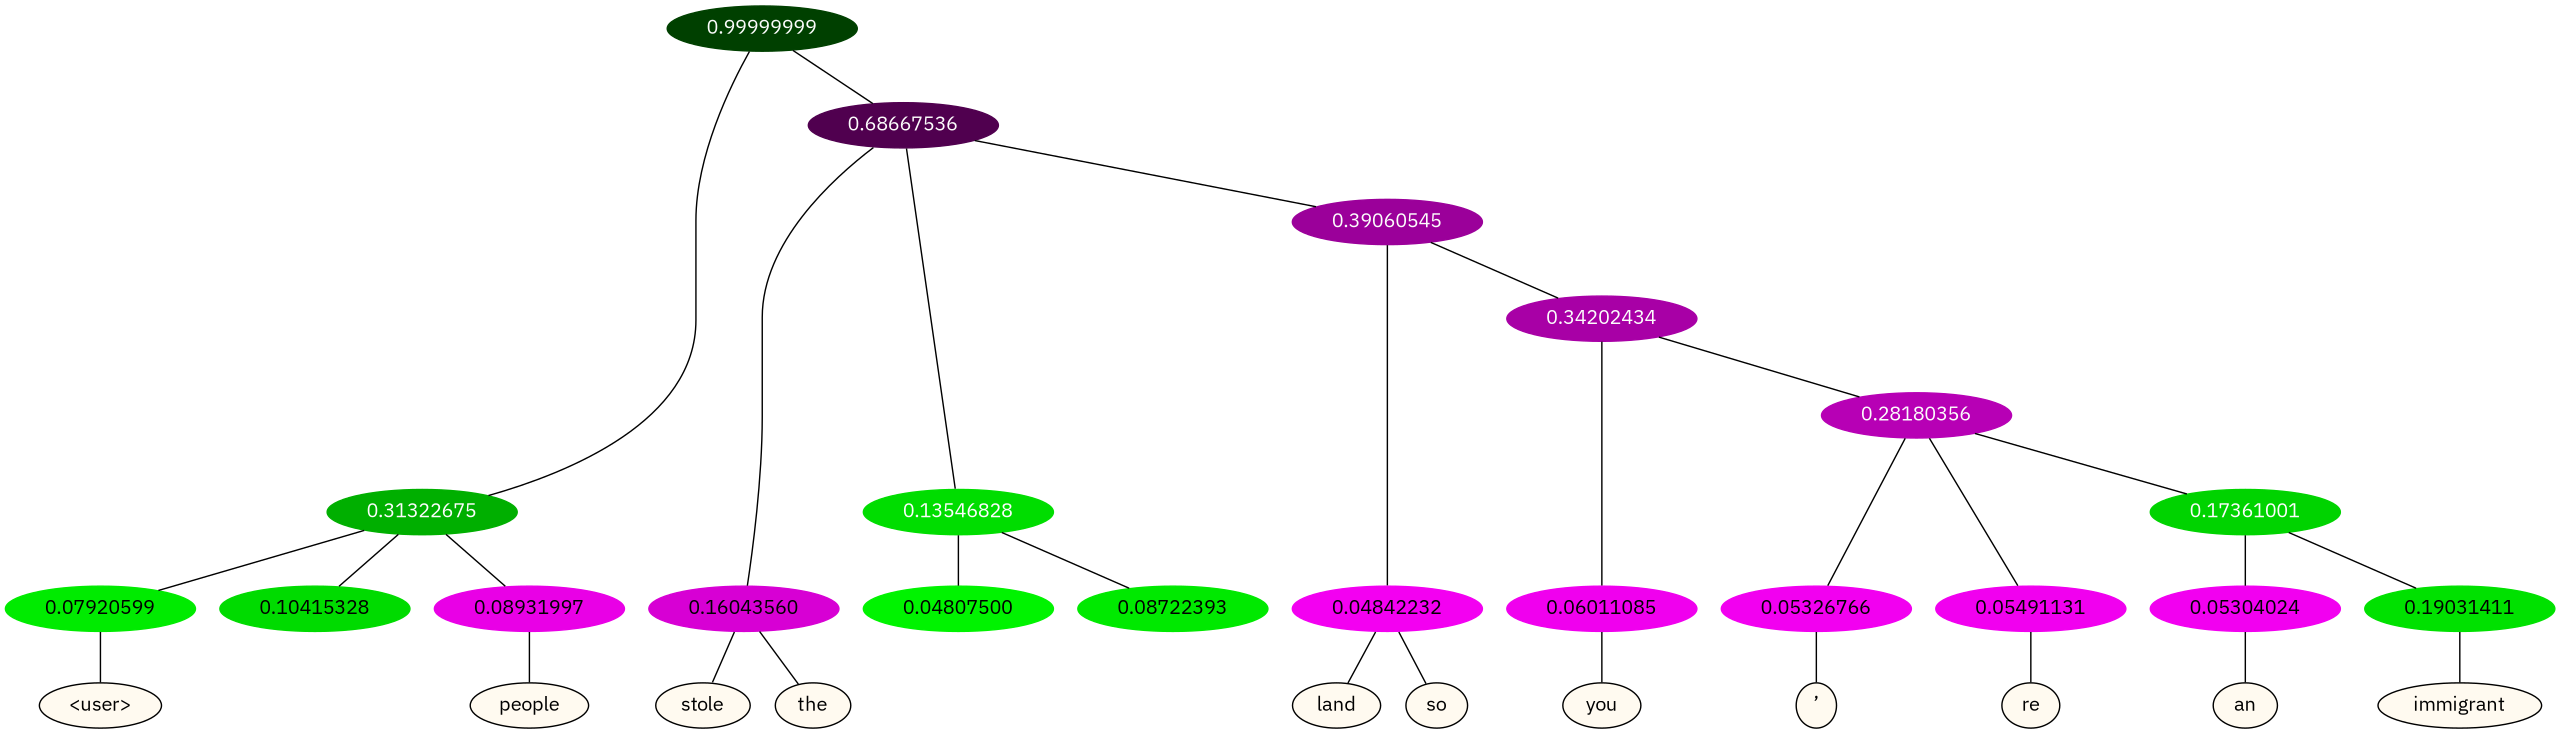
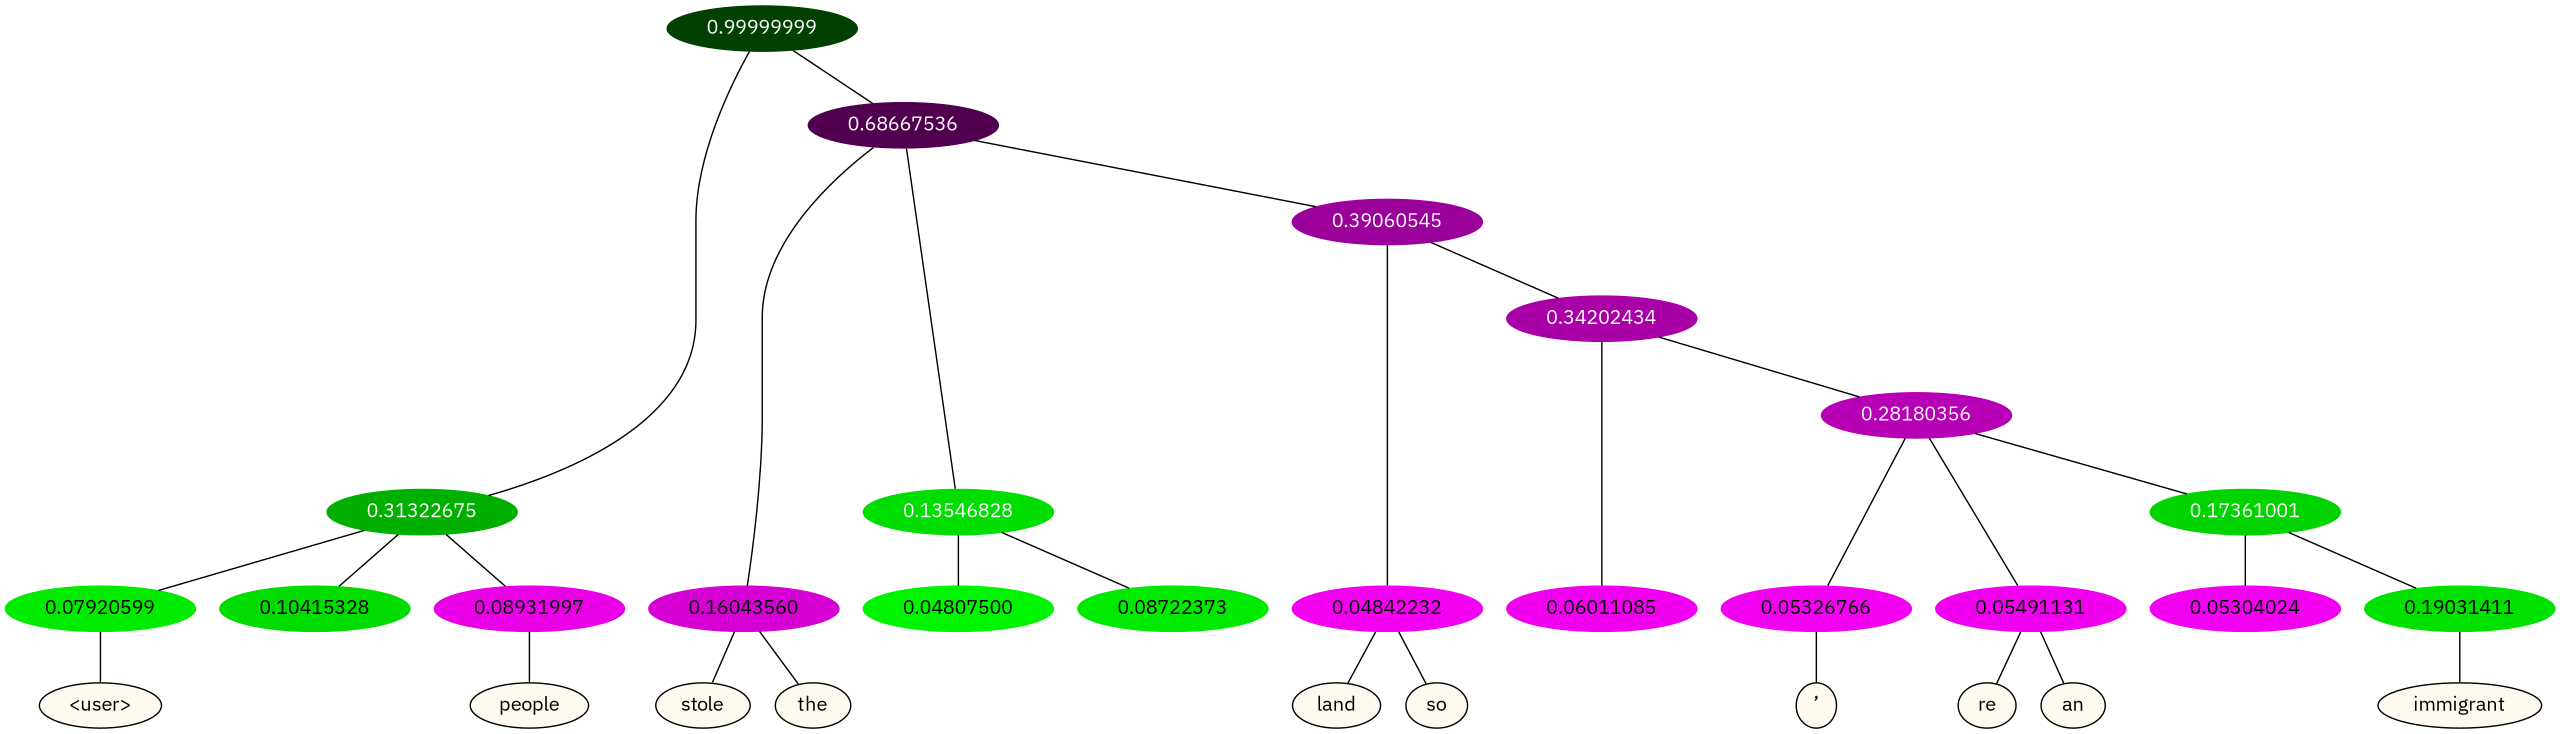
(1173, 609) -> (1173, 609)
(2245, 657) -> (2052, 658)
(1602, 705) -> none
